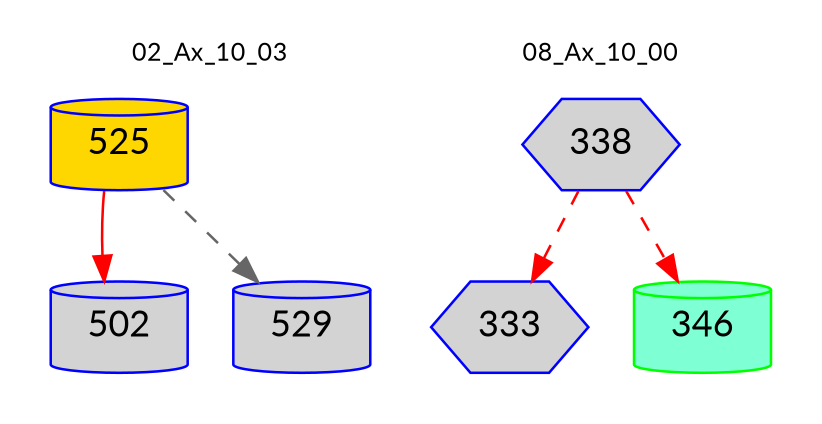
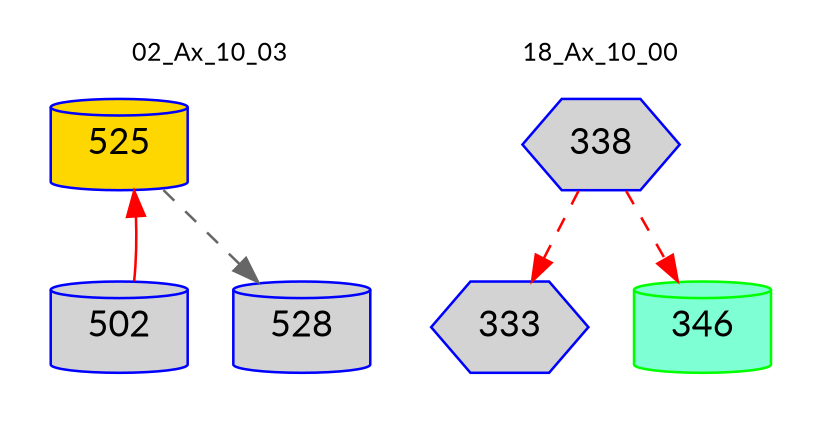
(601, 55) -> (601, 55)
(102, 223) -> (136, 249)
(302, 327) -> (302, 327)
